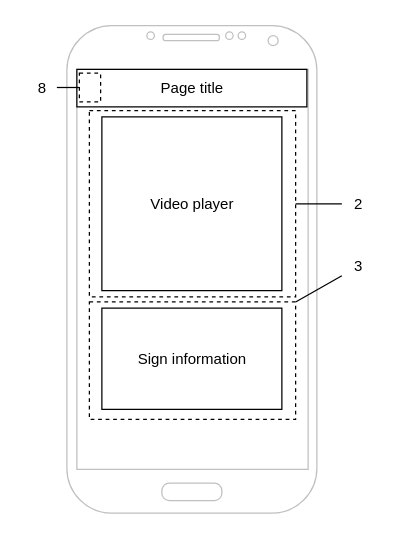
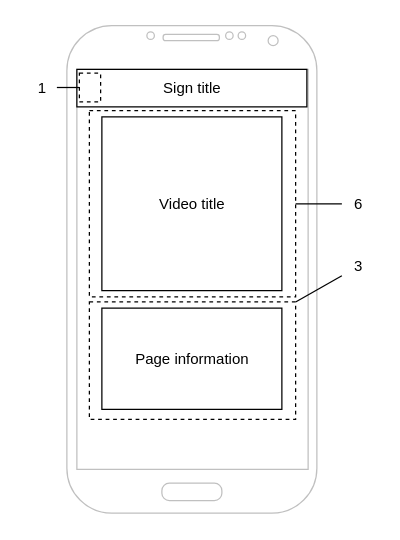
(43, 88) -> (43, 88)
(193, 88) -> (193, 88)
(193, 204) -> (193, 204)
(359, 204) -> (359, 204)
(193, 359) -> (193, 359)
